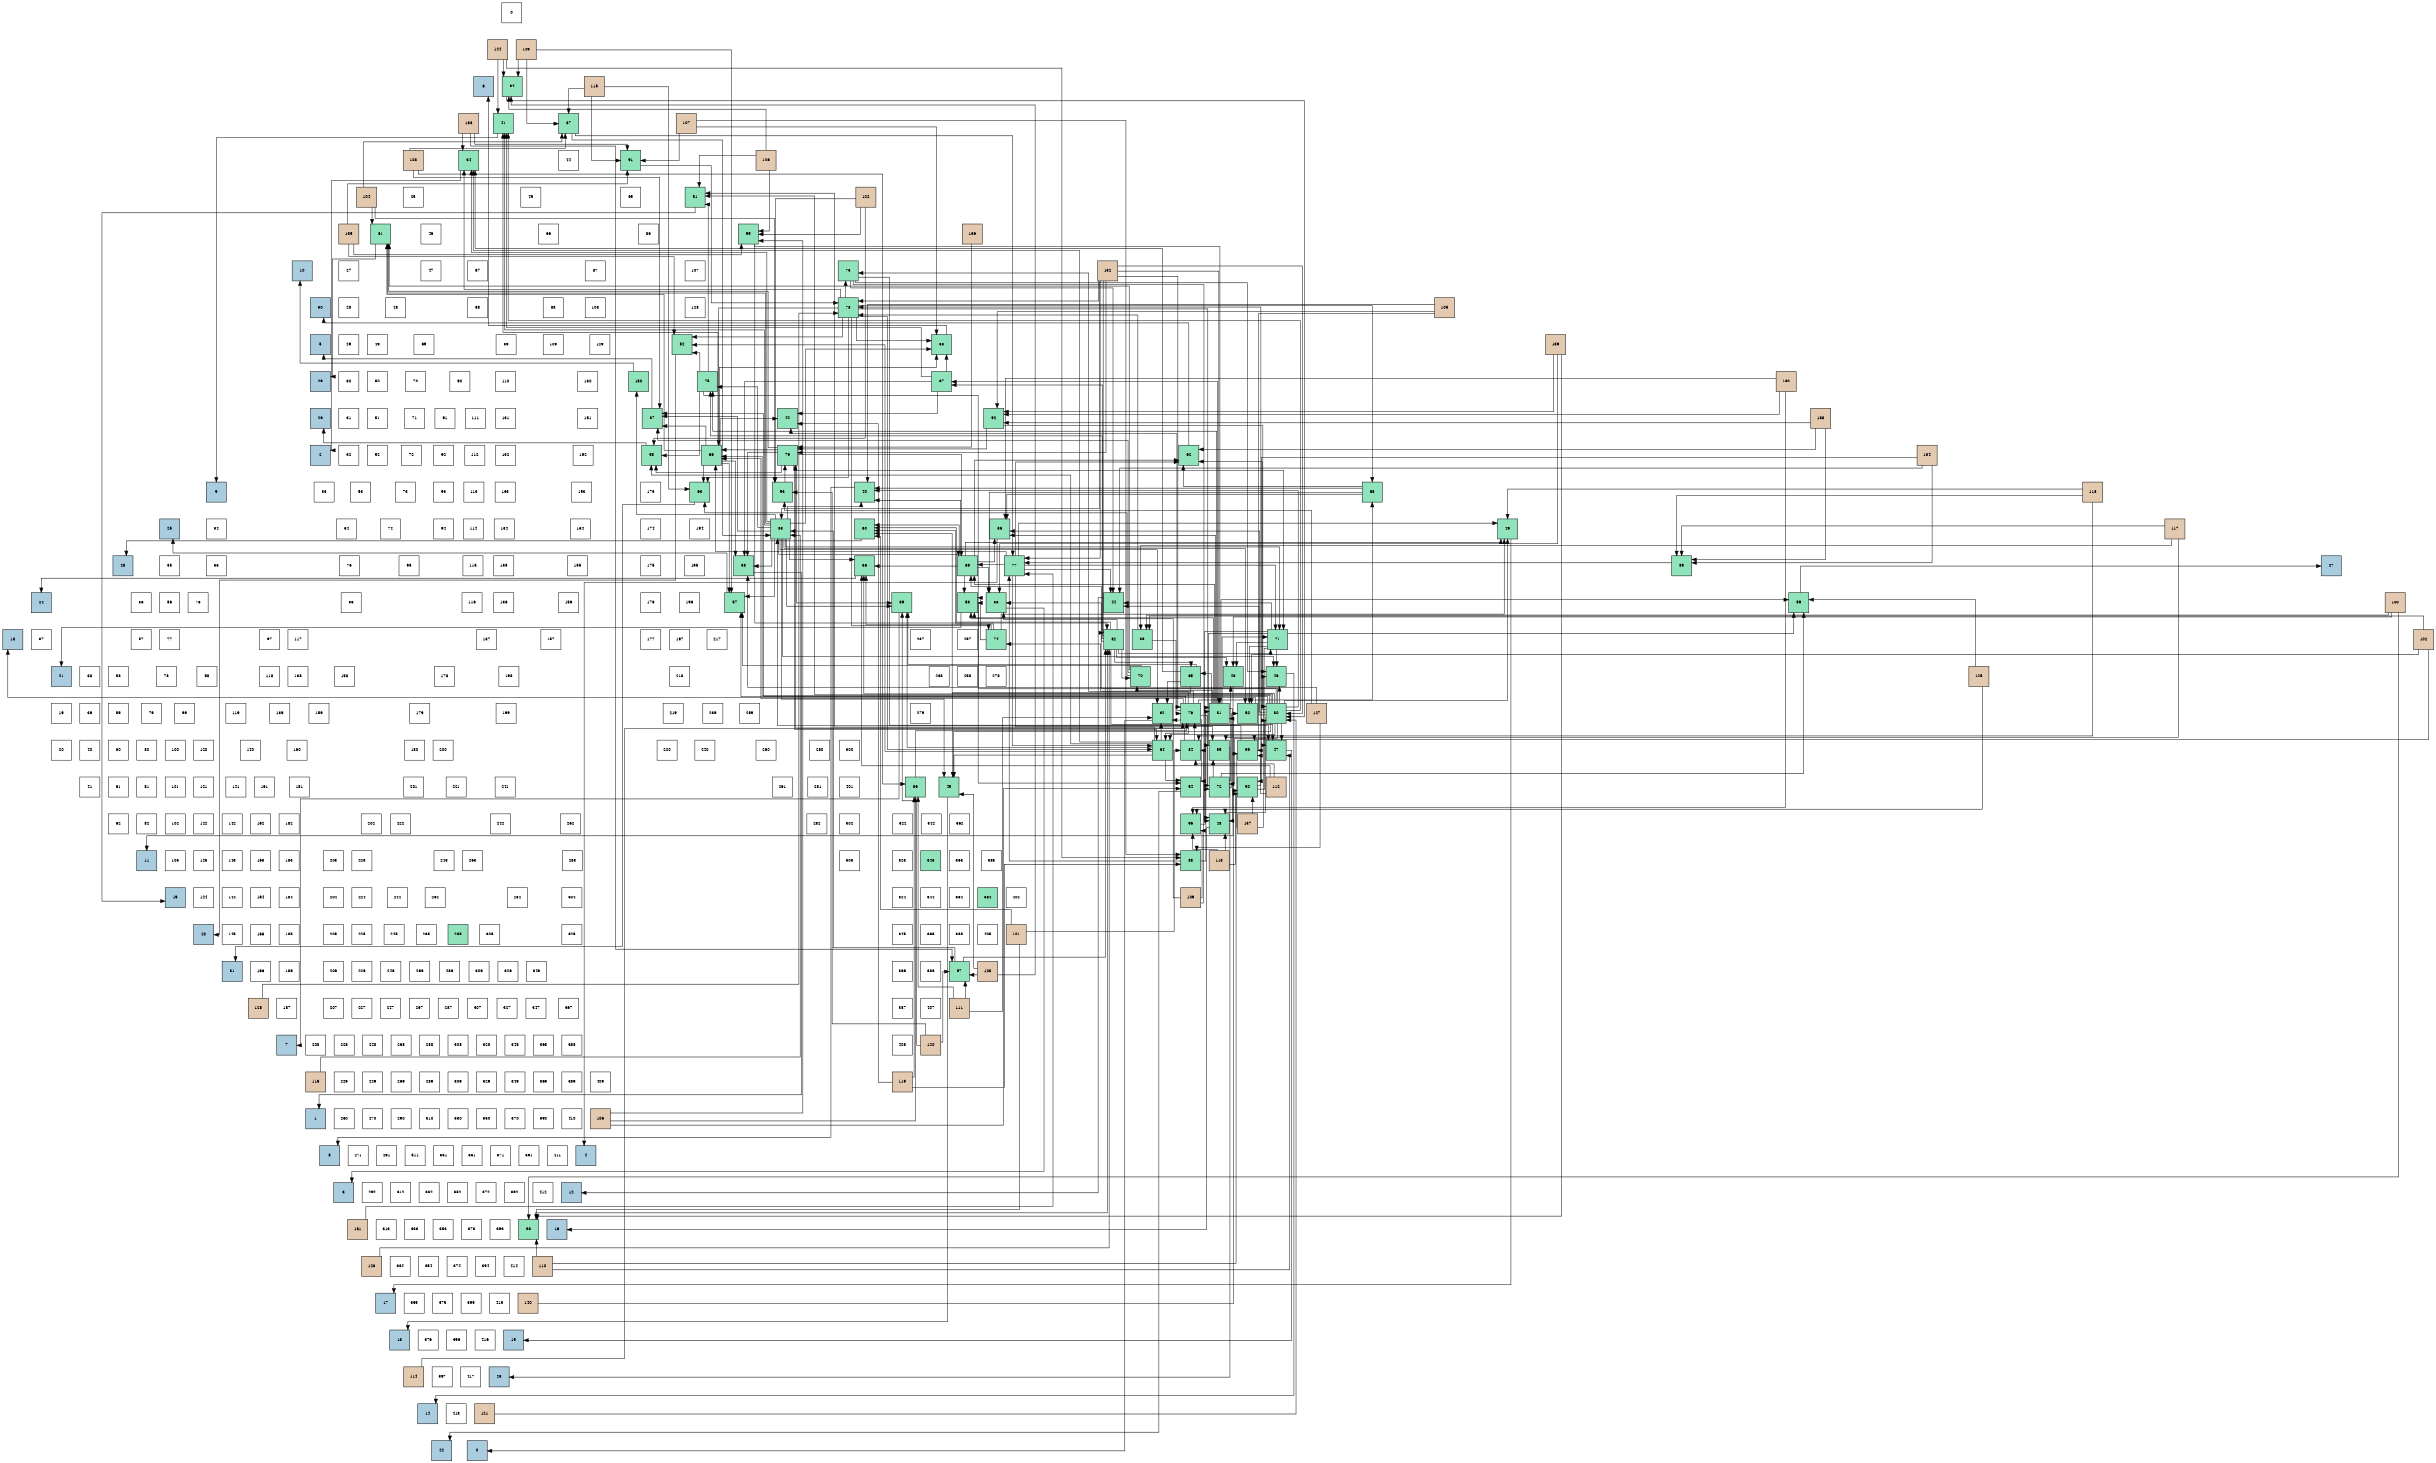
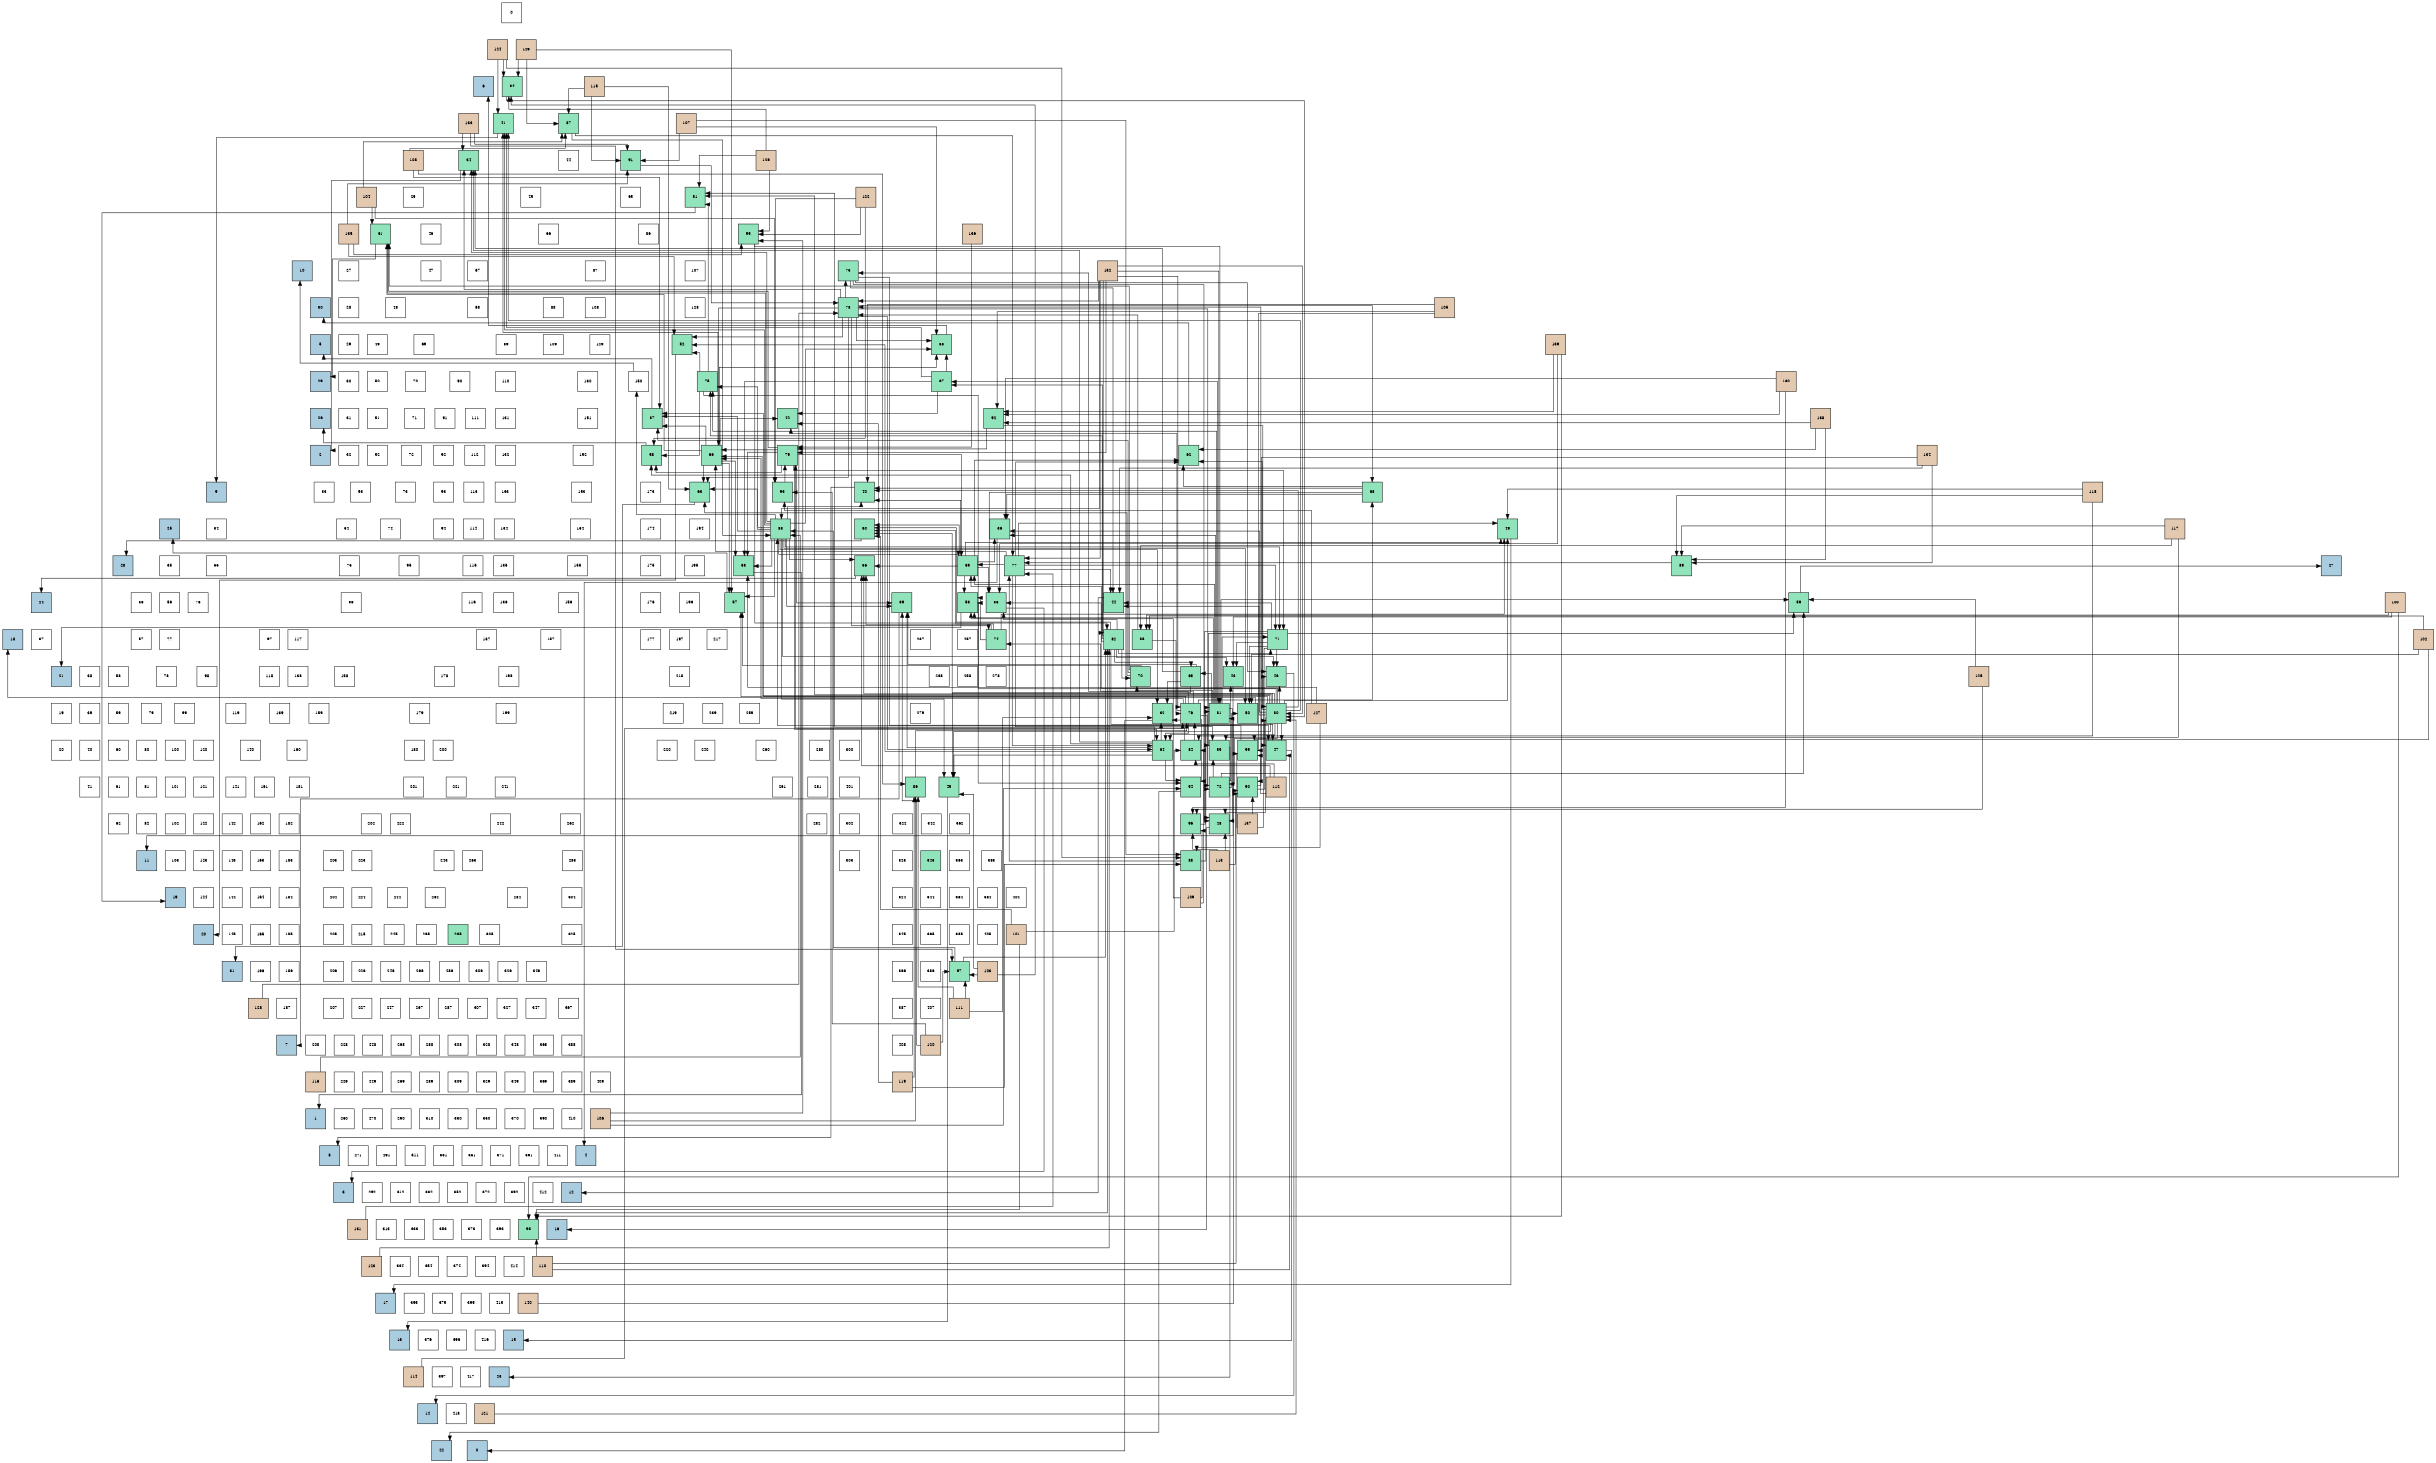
(639, 382) -> (639, 382)
none -> (751, 489)
(988, 898) -> (988, 898)
(362, 934) -> (362, 934)
